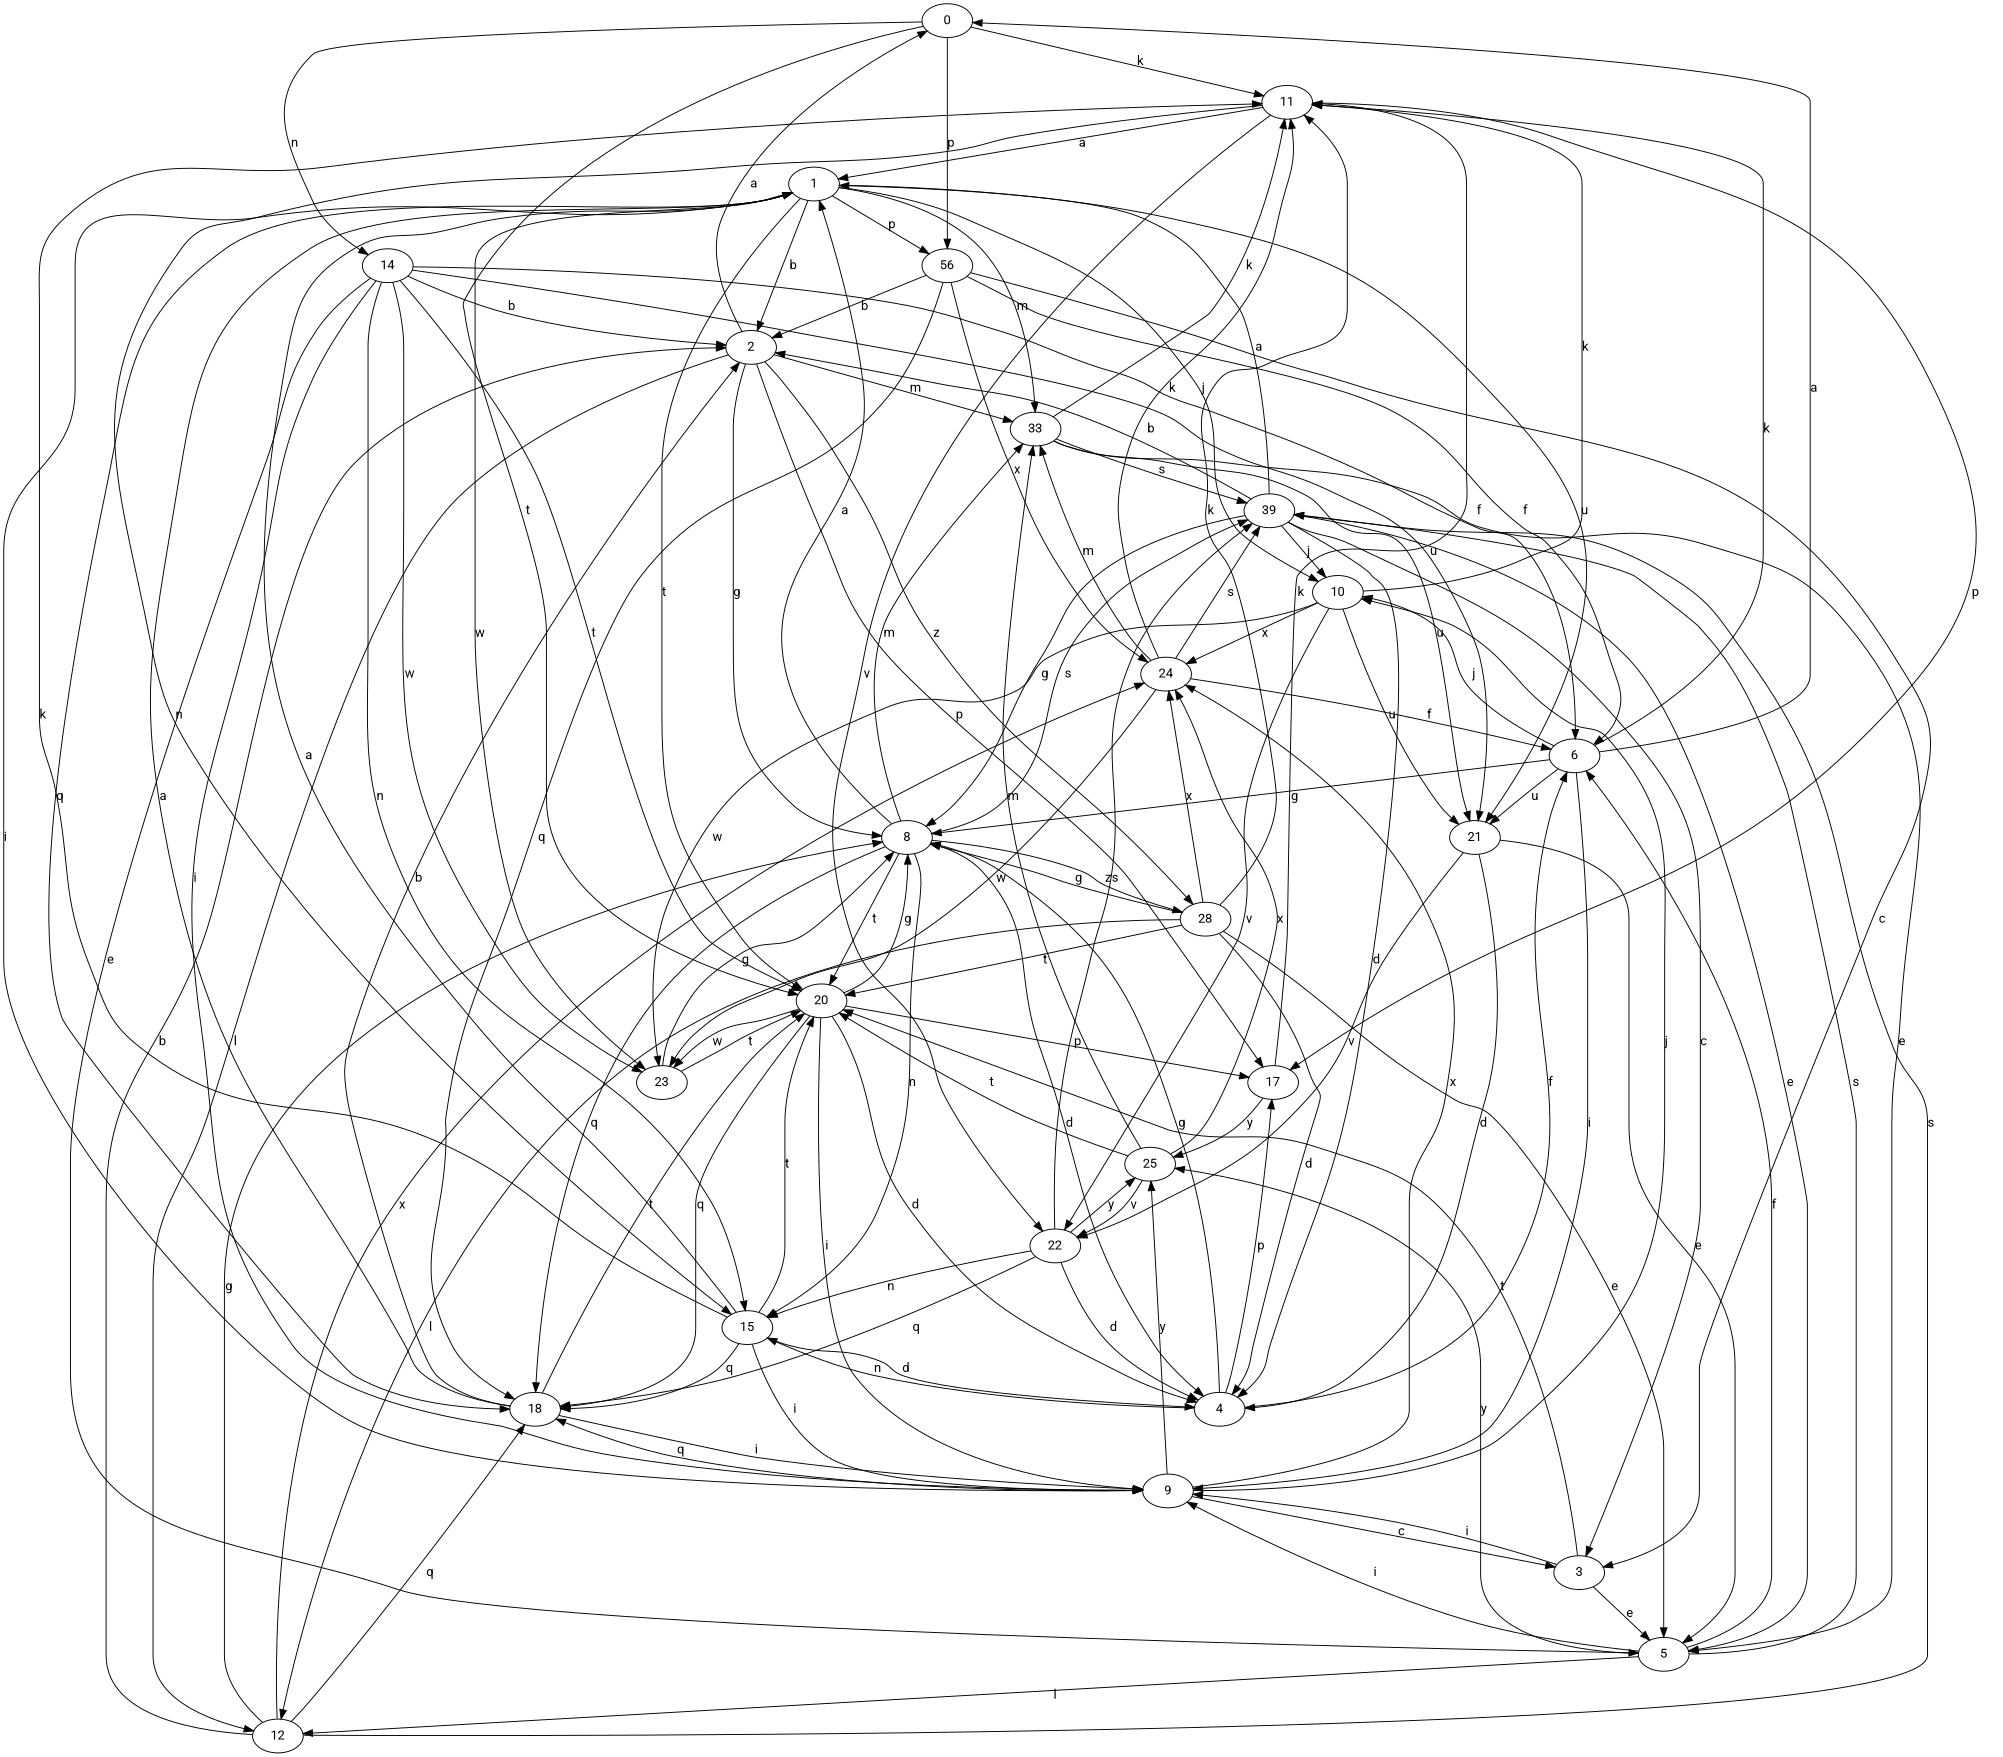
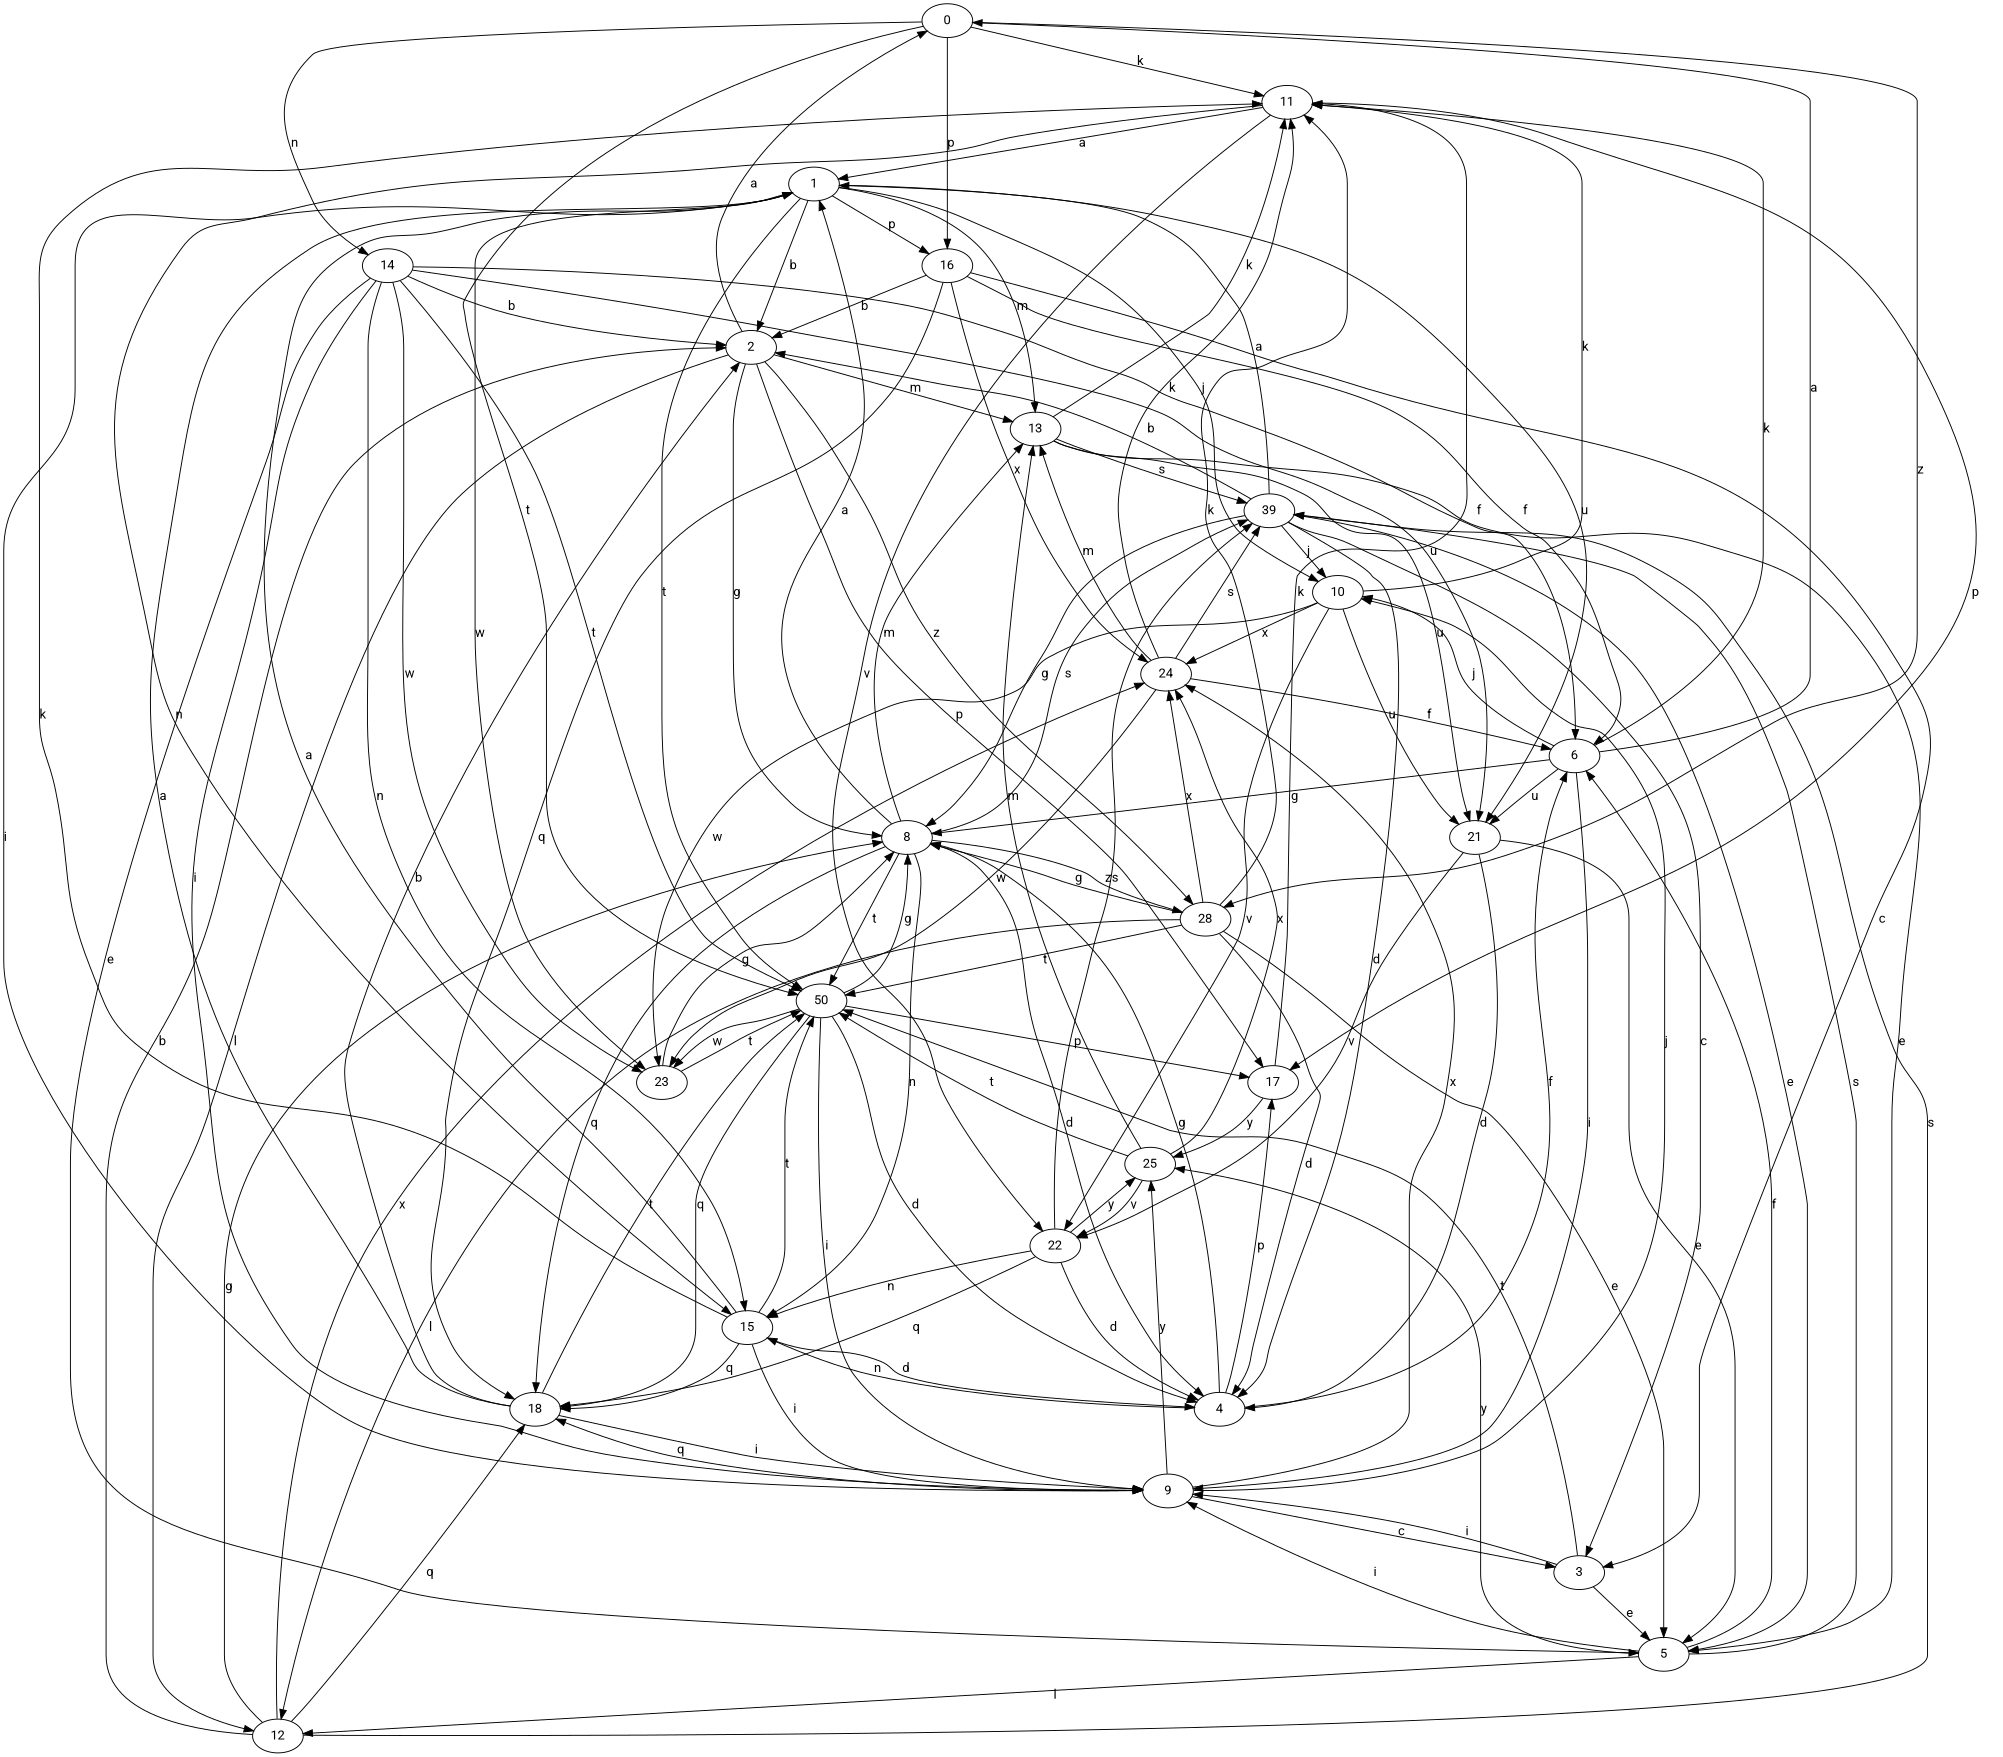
(947, 266) -> (947, 266)
none -> (1917, 273)
(1036, 429) -> (1036, 429)
(79, 634) -> none
(822, 1001) -> (822, 1001)
